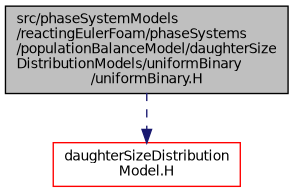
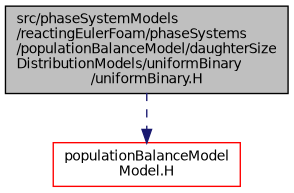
(147, 165) -> (147, 165)
